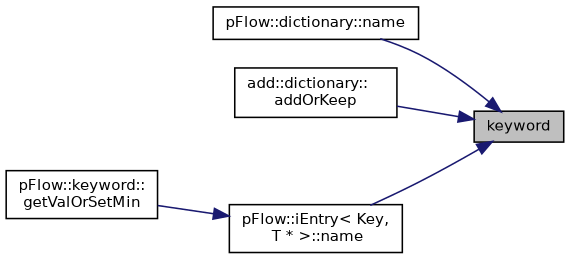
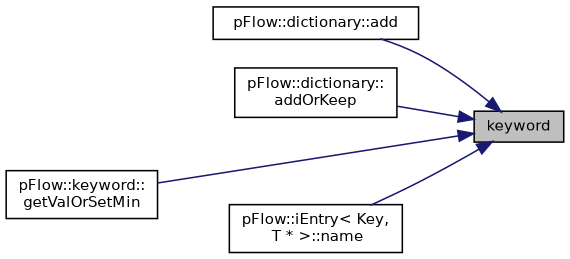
(316, 23) -> (316, 23)
(316, 93) -> (316, 93)
(186, 210) -> (308, 159)
